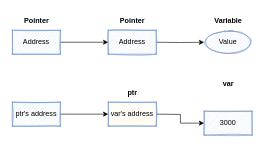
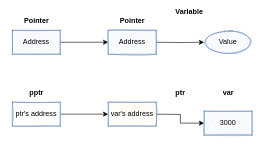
(228, 21) -> (189, 12)
(228, 84) -> (228, 93)
none -> (36, 93)
(132, 93) -> (180, 93)
(36, 114) -> (36, 114)
